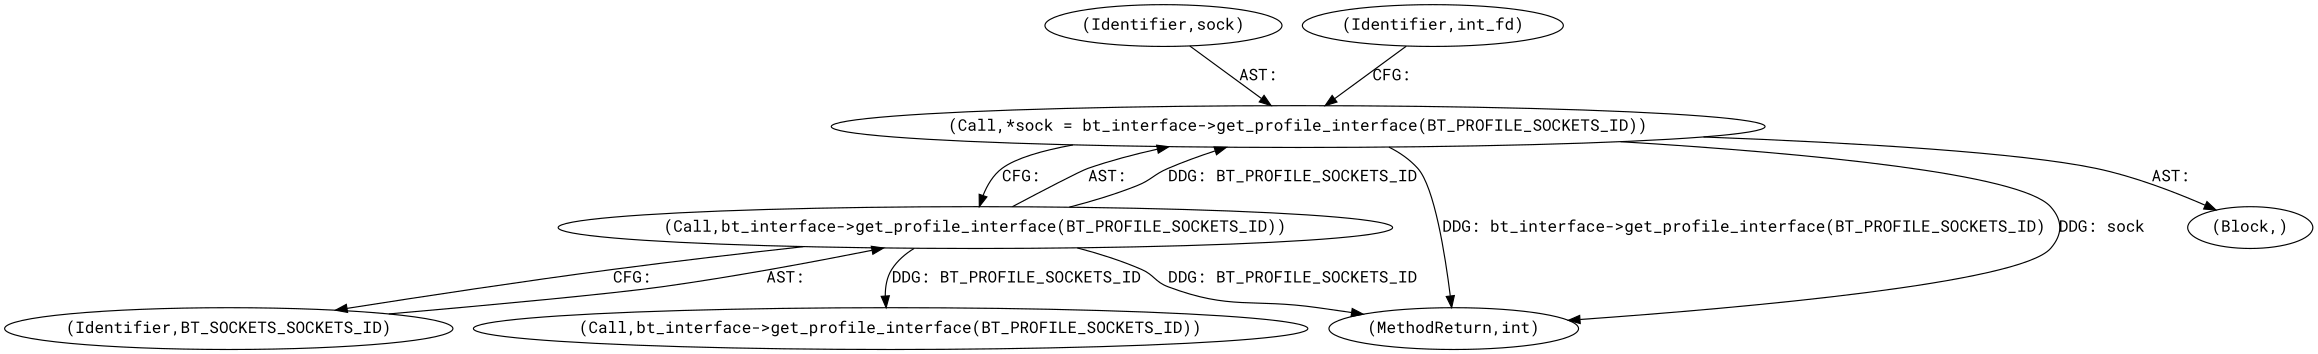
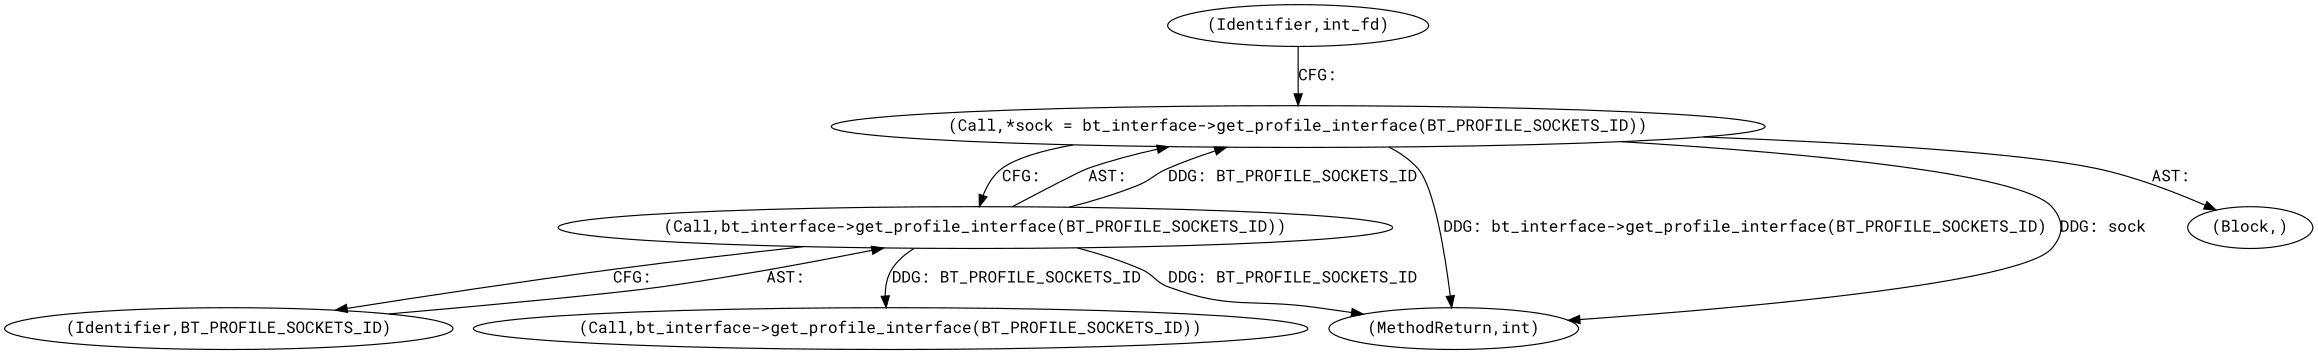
(1163, 26) -> none
(229, 329) -> (229, 329)
